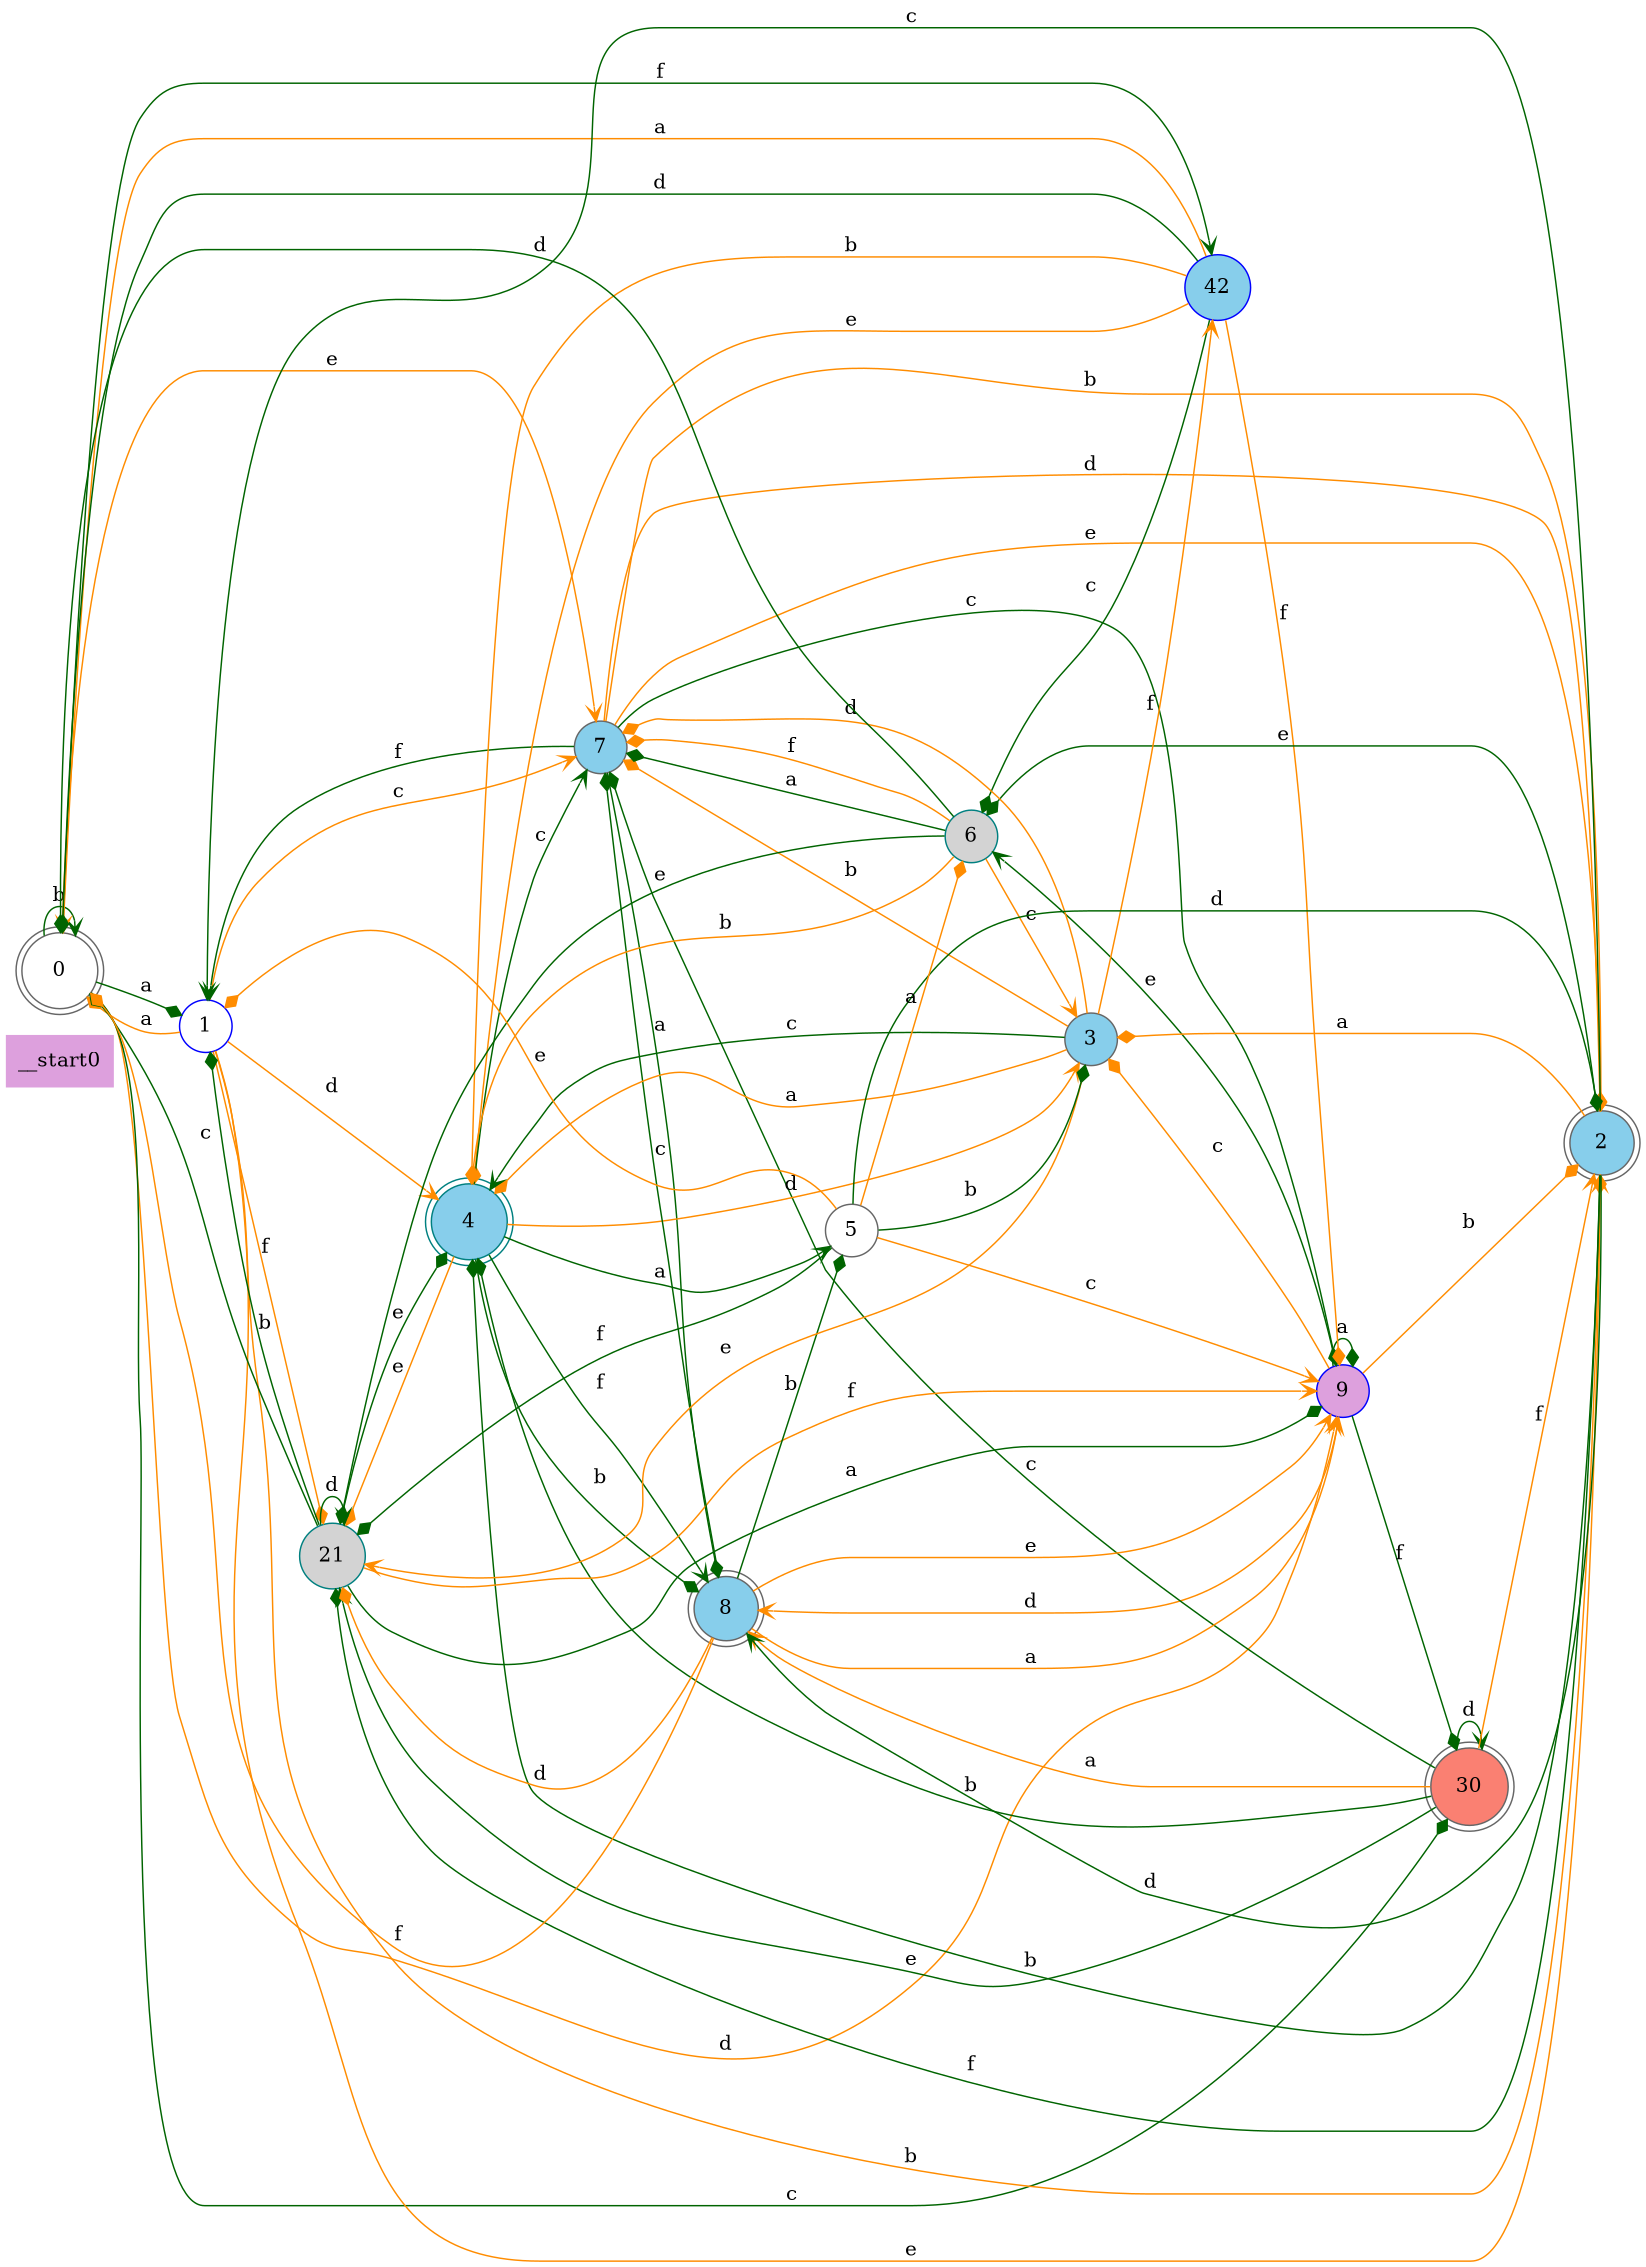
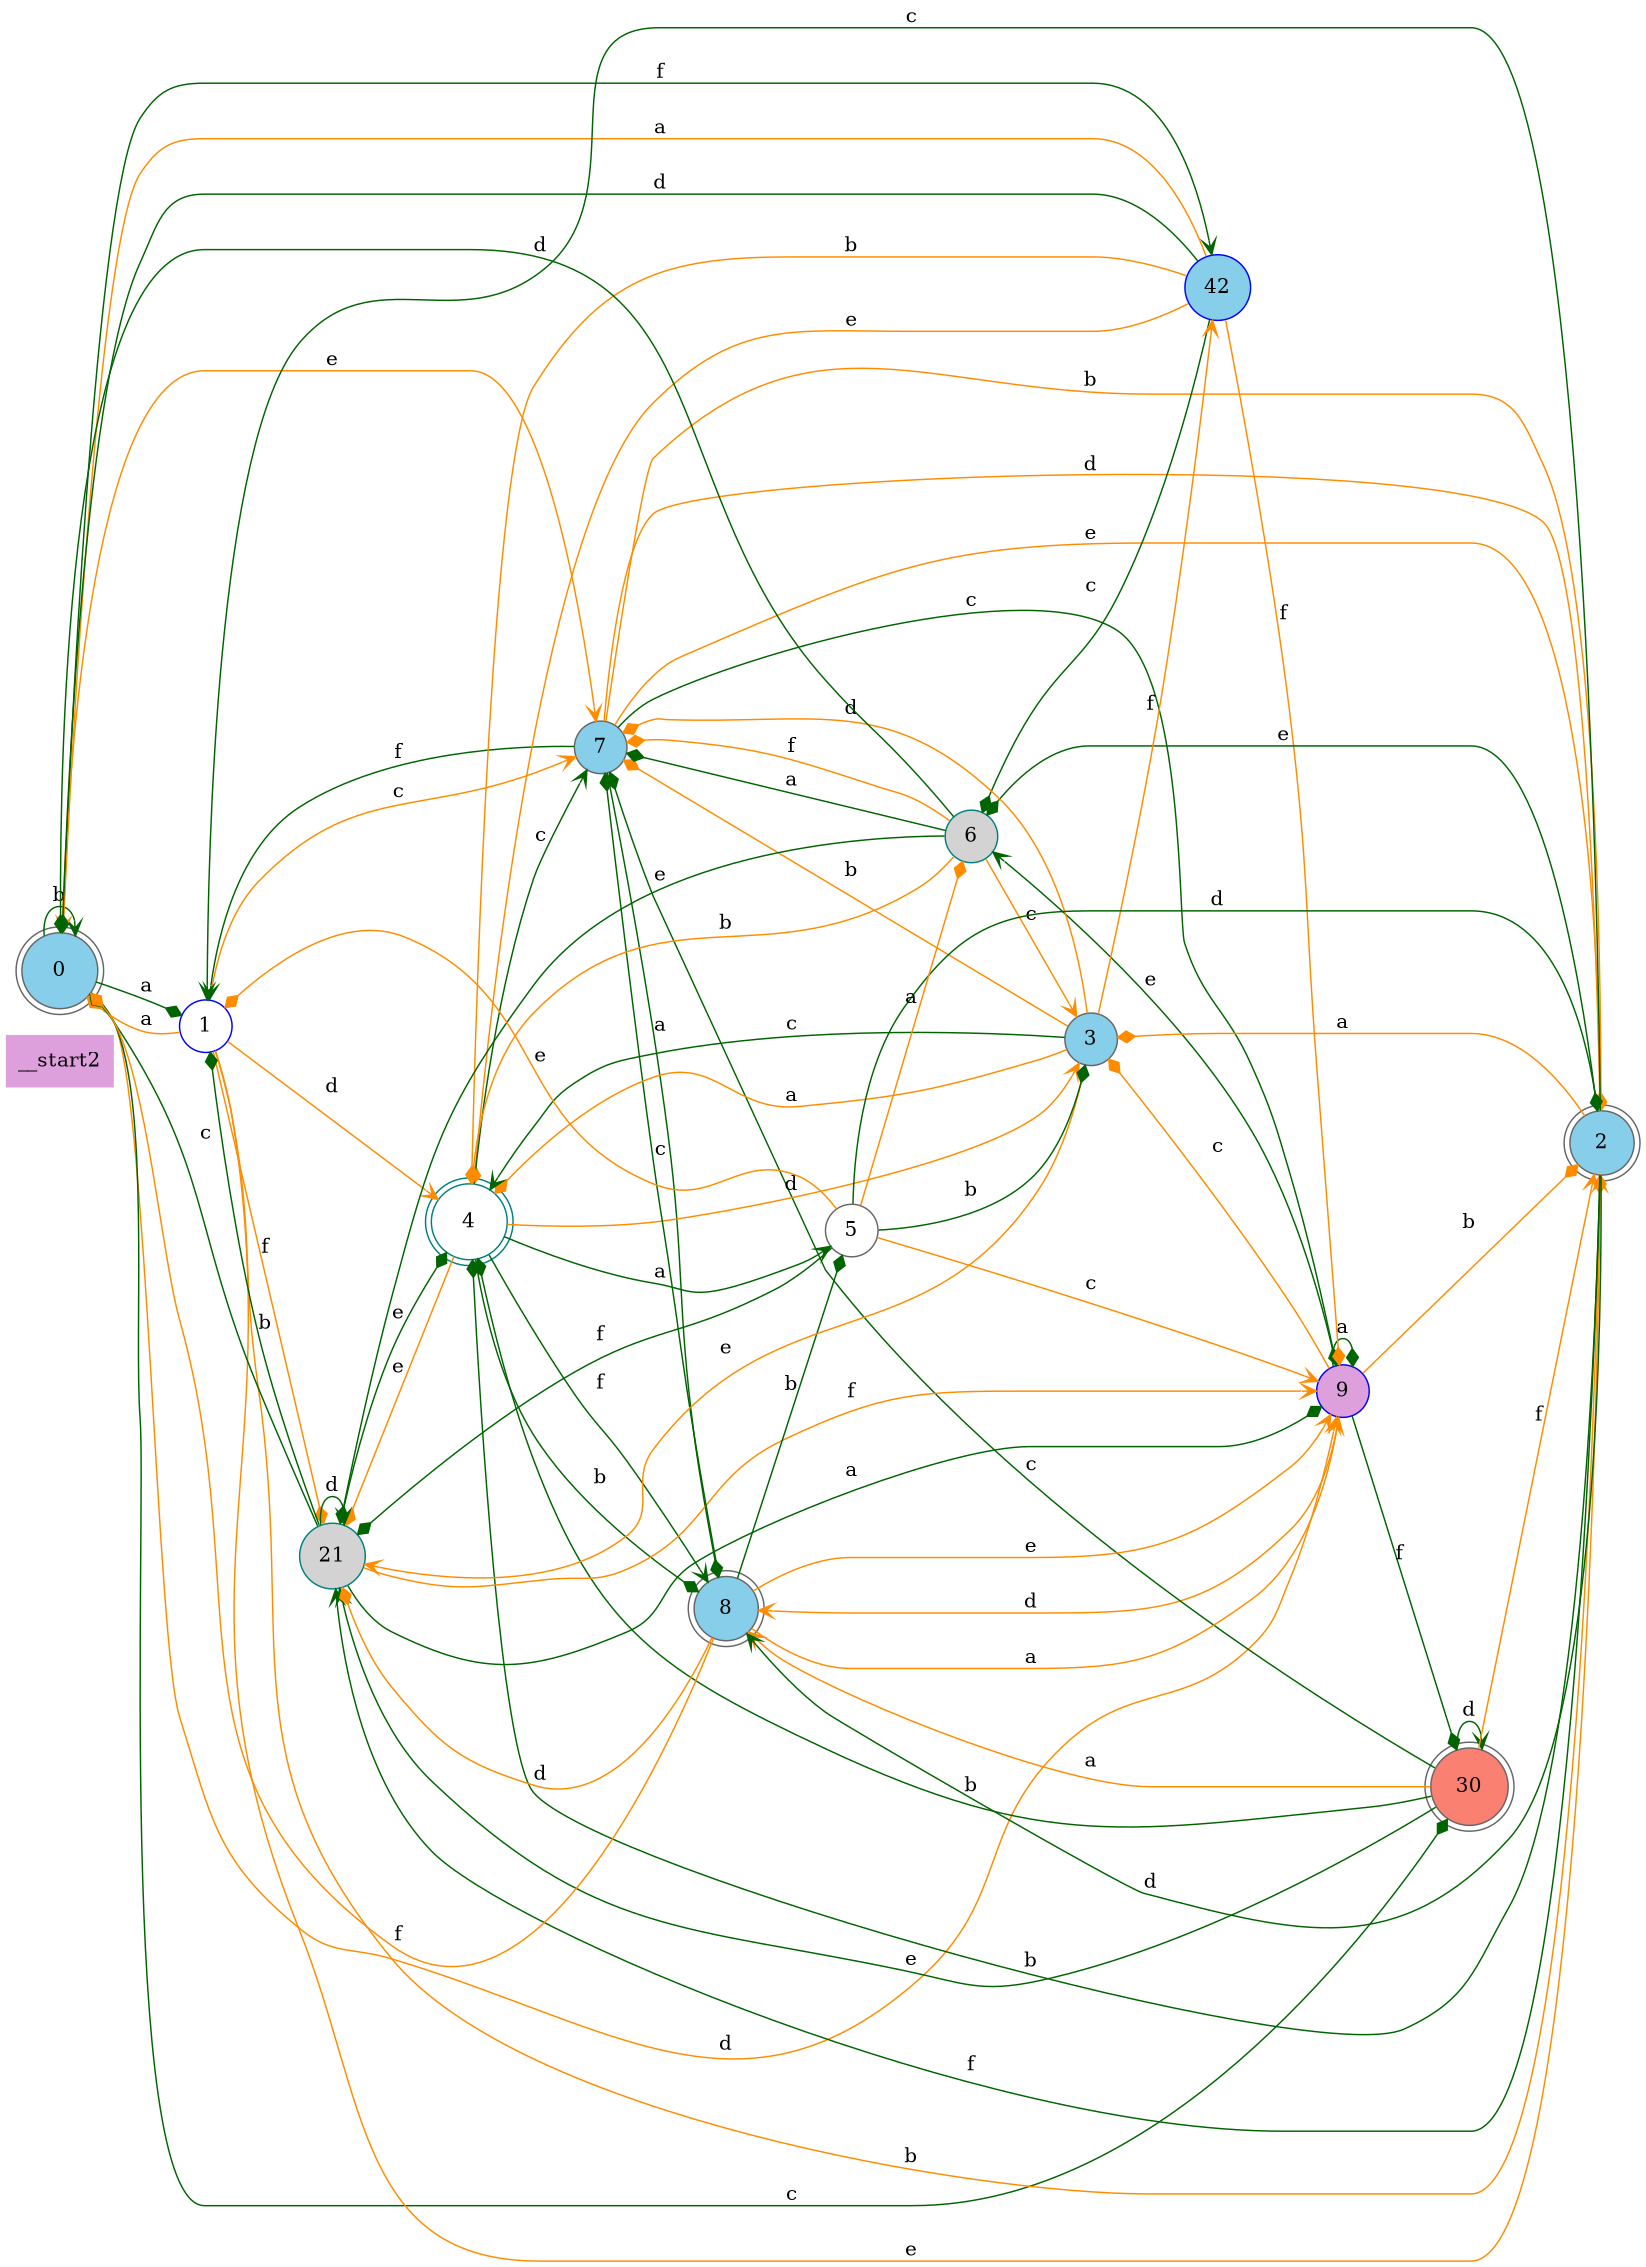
(60, 971) -> (60, 971)
(60, 1061) -> (60, 1061)
(469, 1222) -> (469, 1222)
(1278, 2131) -> (1278, 2131)
